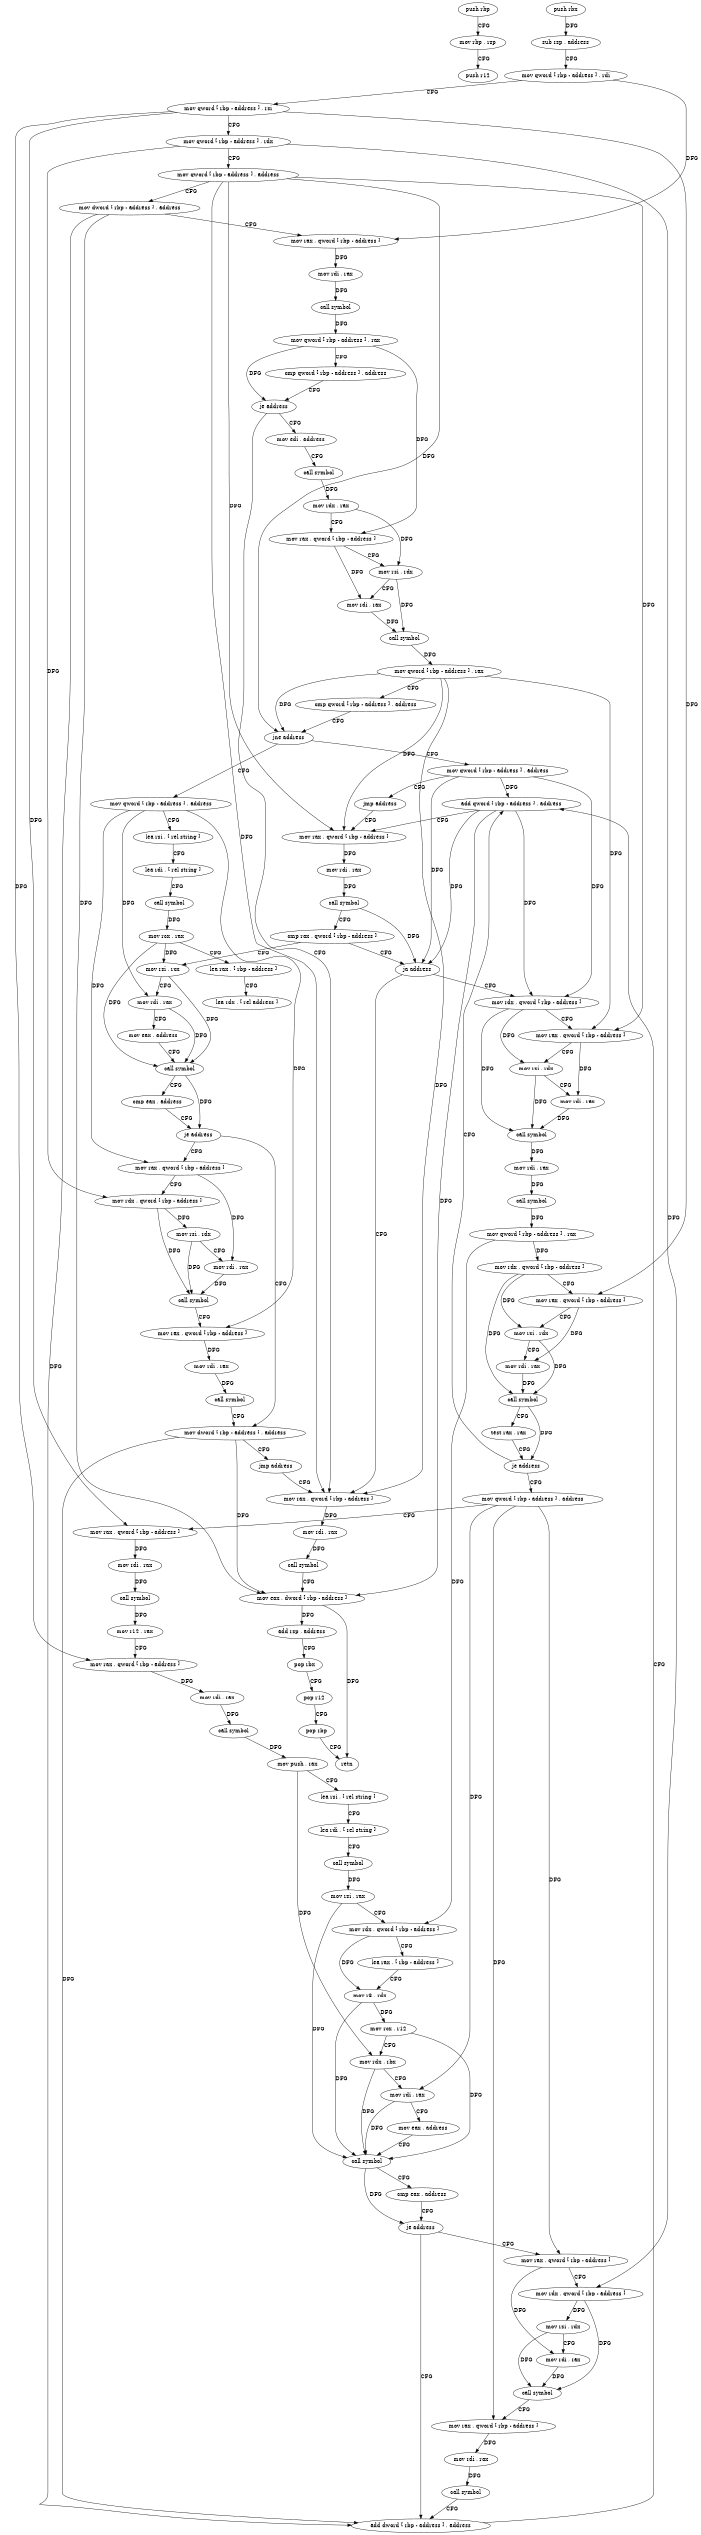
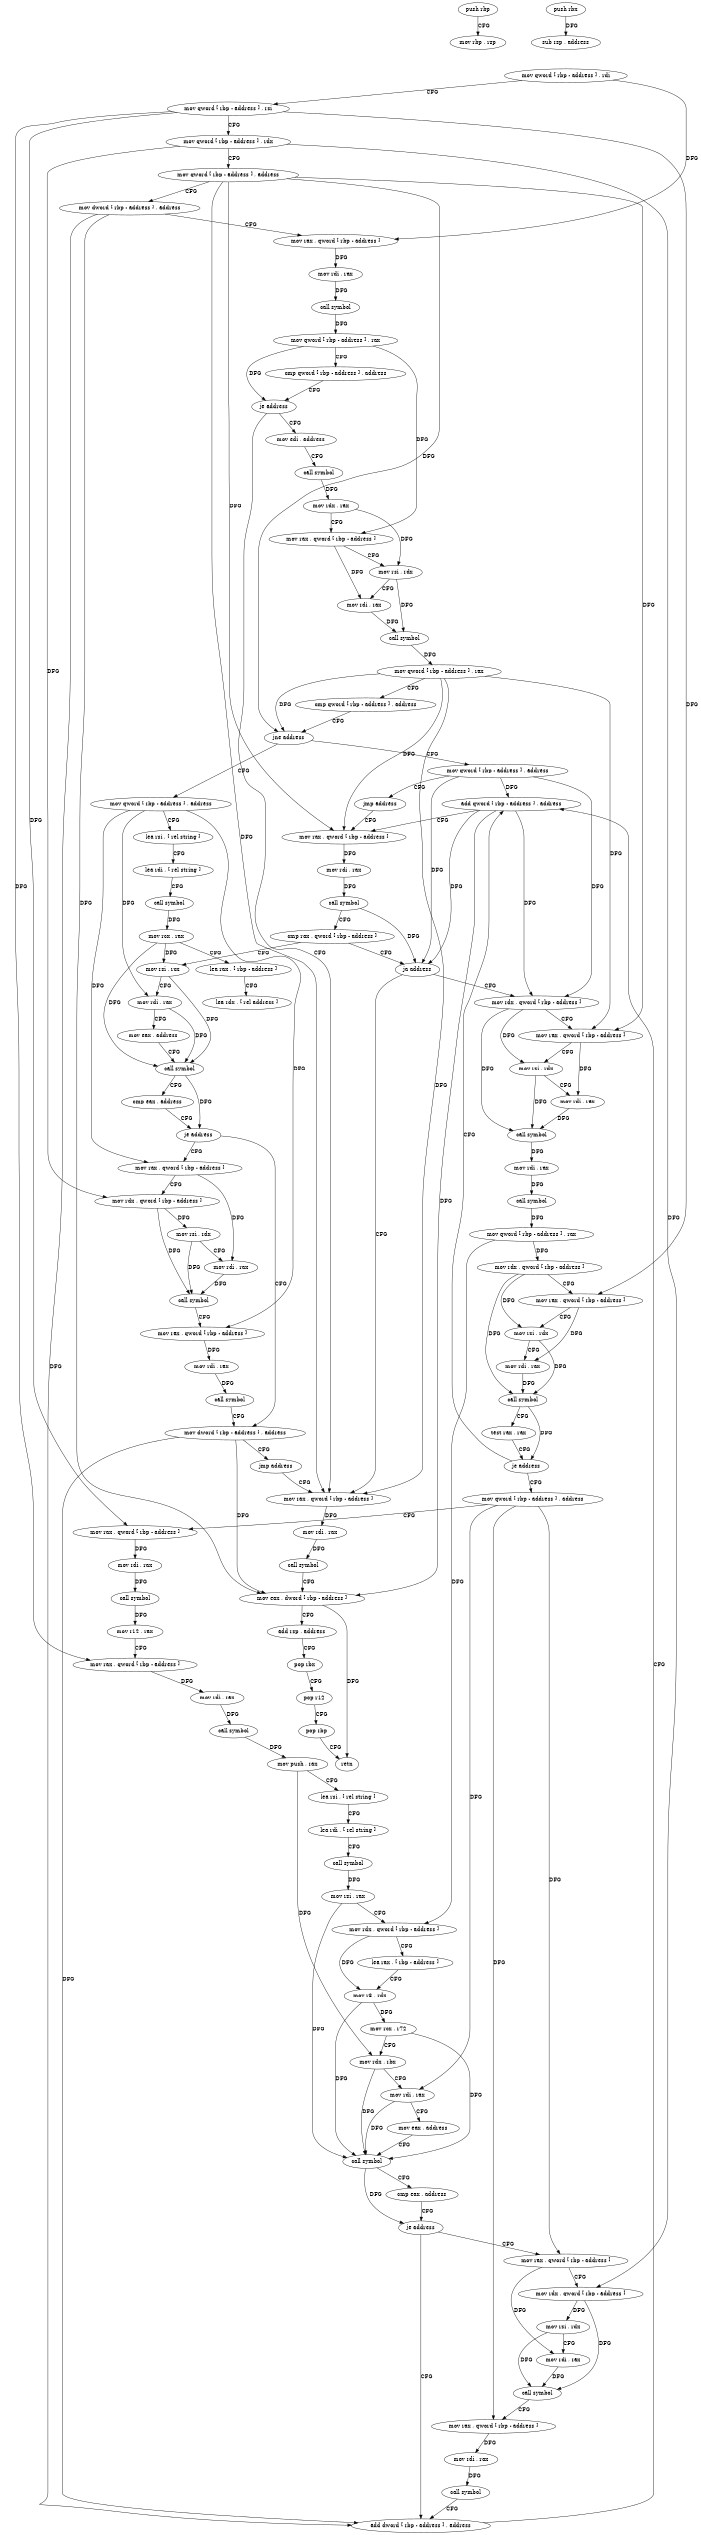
(566, 57) -> none
(478, 76) -> none
(308, 1615) -> (308, 1615)
(389, 2029) -> (389, 2029)
